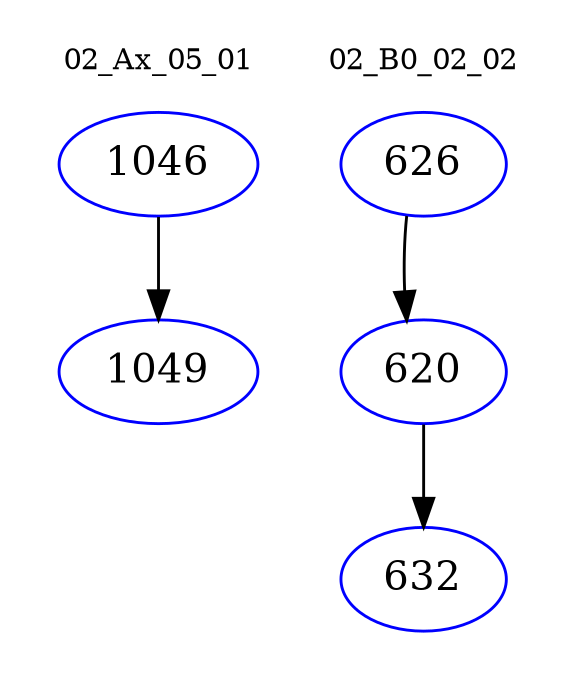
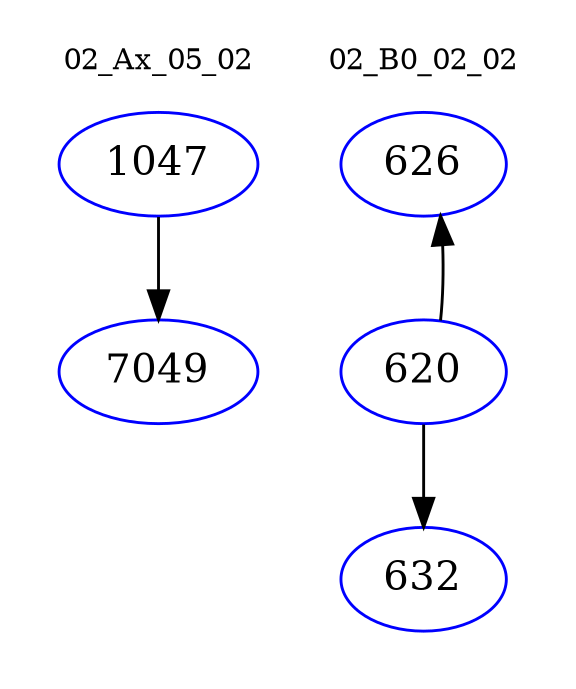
(159, 62) -> (159, 62)
(159, 164) -> (159, 164)
(404, 254) -> (443, 283)
(159, 372) -> (159, 372)
